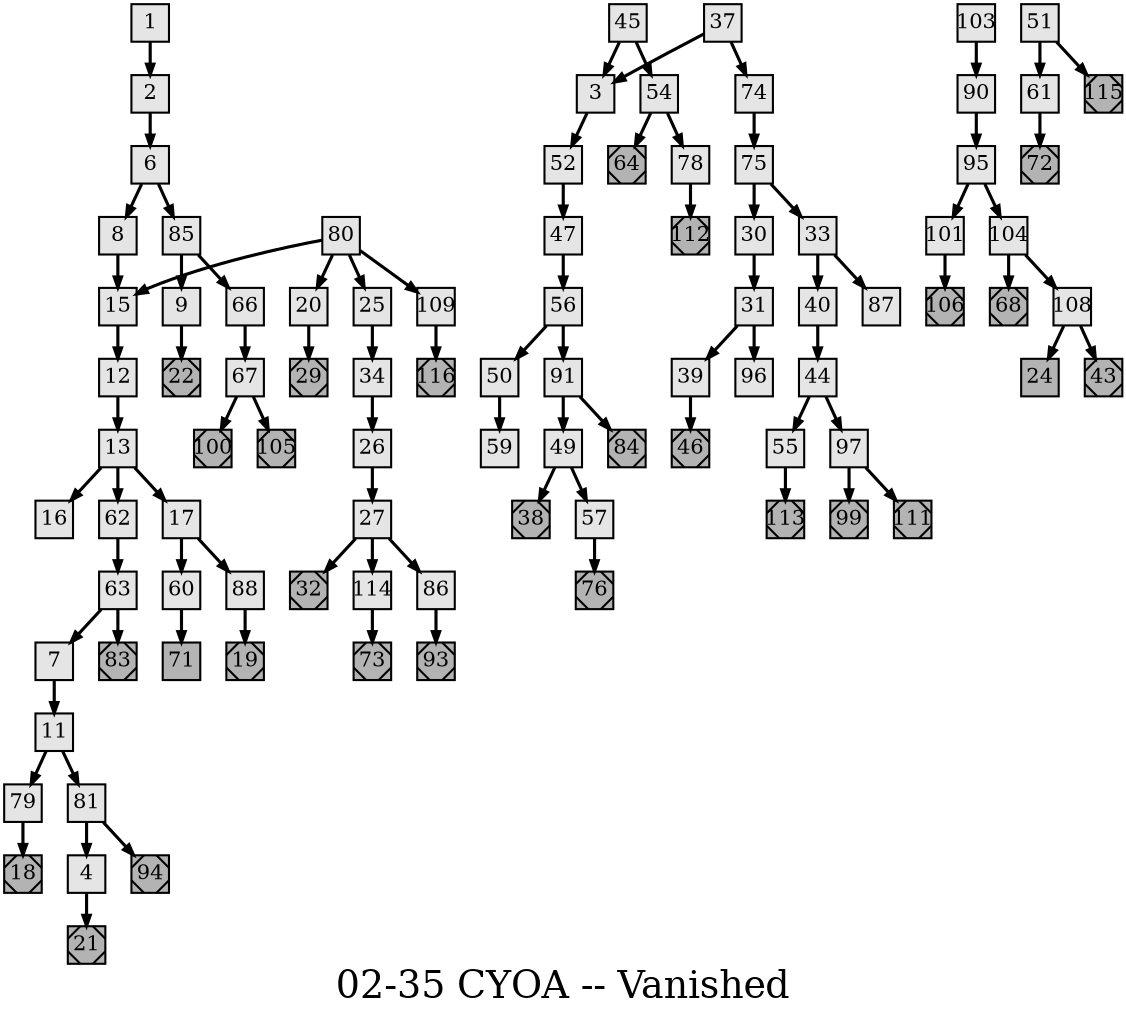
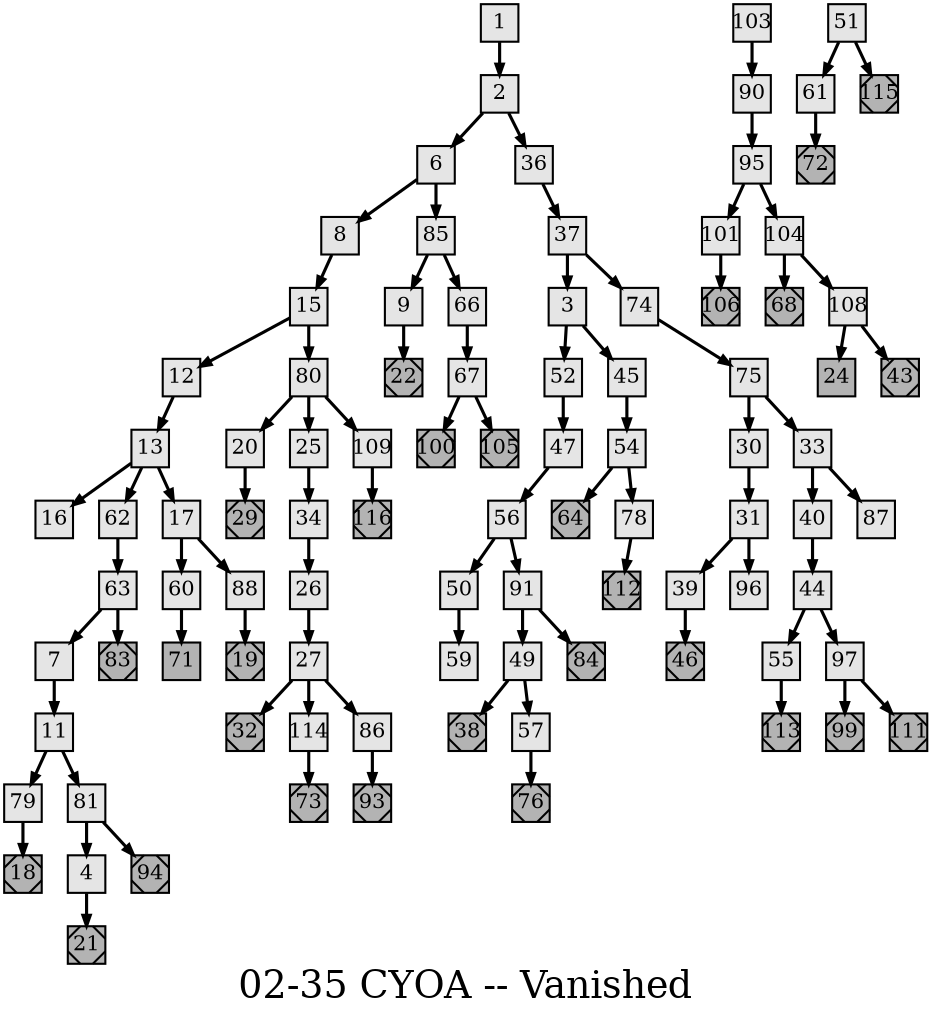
(614, 54) -> (594, 338)
none -> (534, 165)
(233, 261) -> (309, 337)
